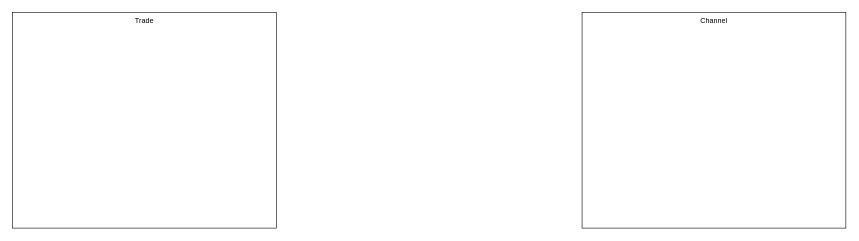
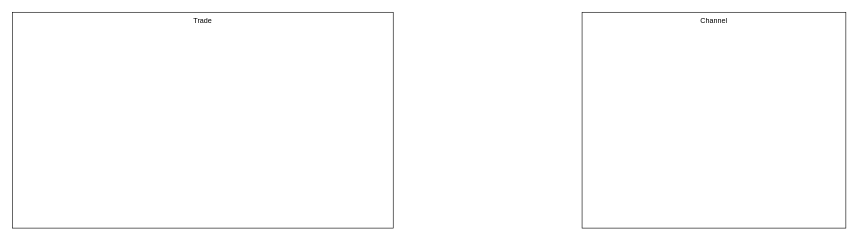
(144, 120) -> (203, 120)
